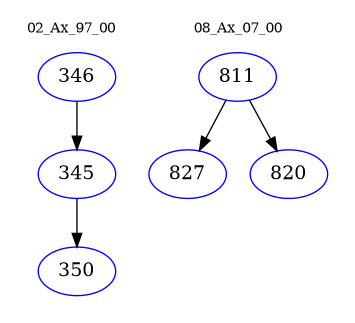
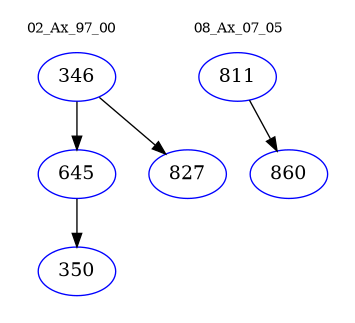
(238, 29) -> (238, 29)
(216, 119) -> (117, 113)
(77, 174) -> (77, 174)
(289, 174) -> (289, 174)
